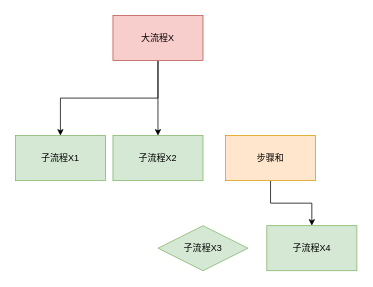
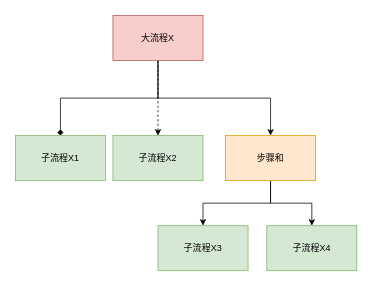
none -> (270, 113)
(158, 114) -> (158, 114)
(60, 129) -> (60, 128)
none -> (203, 203)
(203, 248) -> (203, 248)
